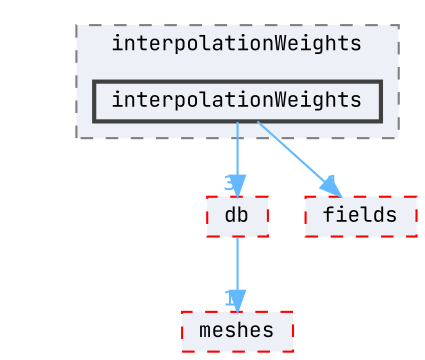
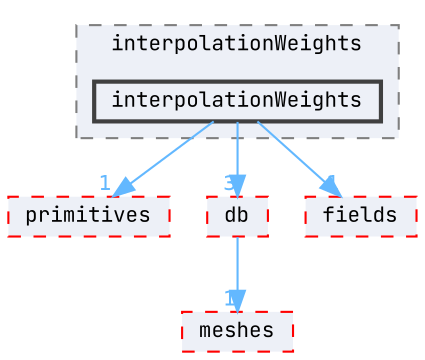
none -> (89, 217)
